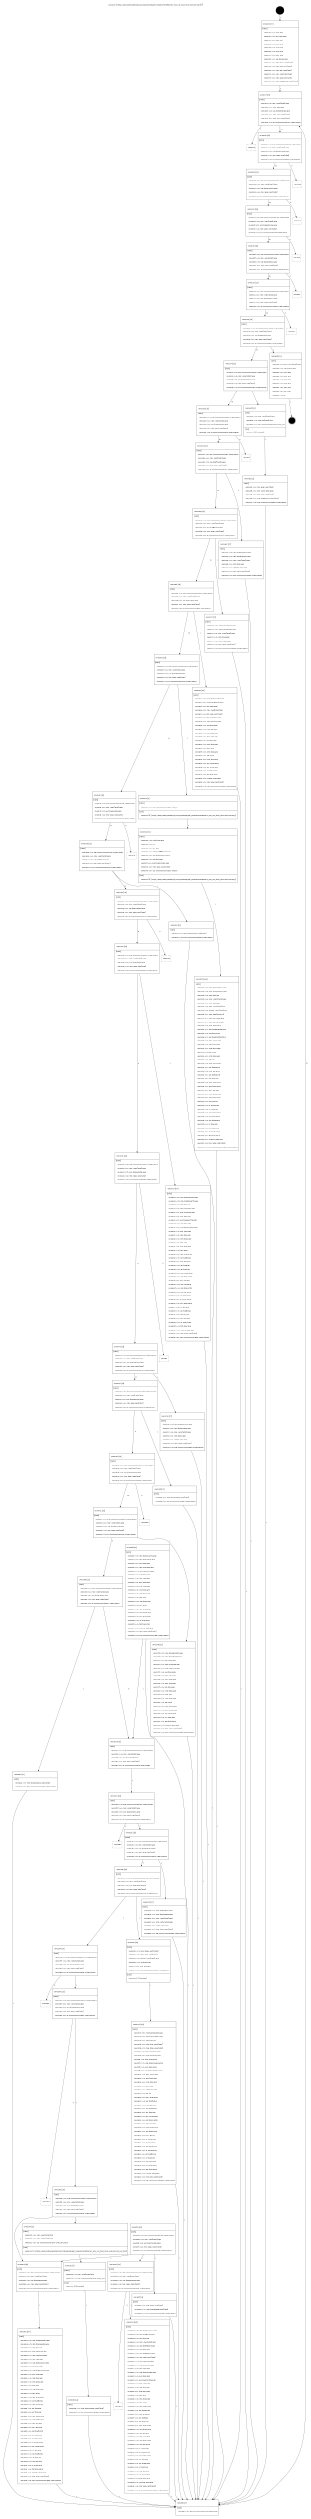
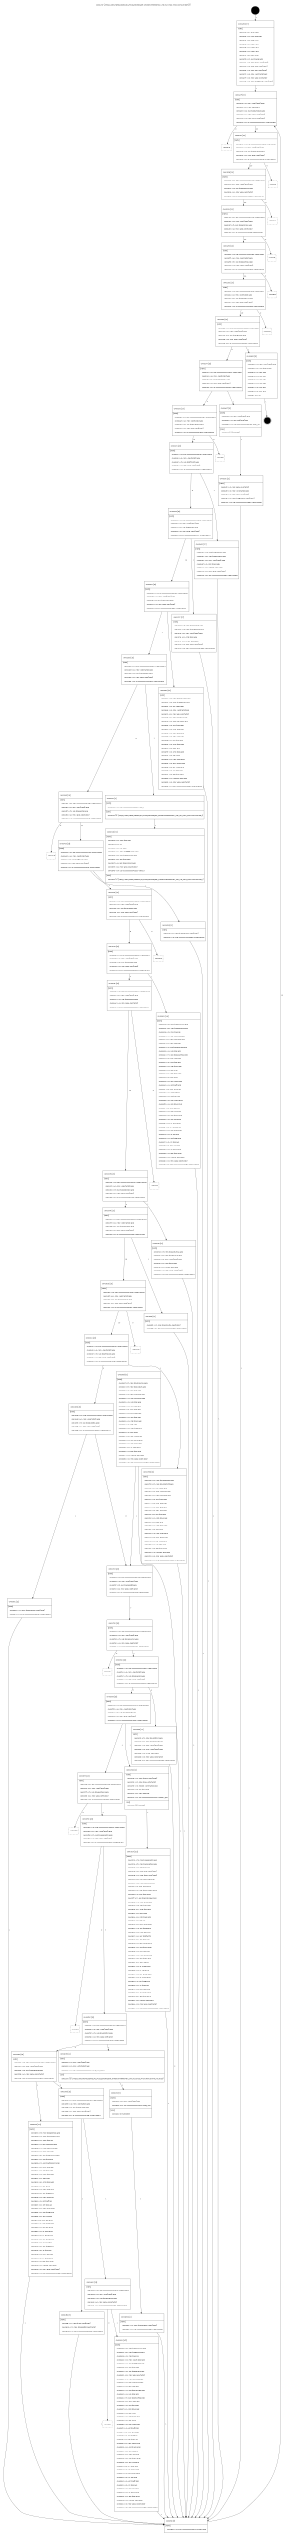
(217, 1063) -> none
(96, 2258) -> (57, 2085)
